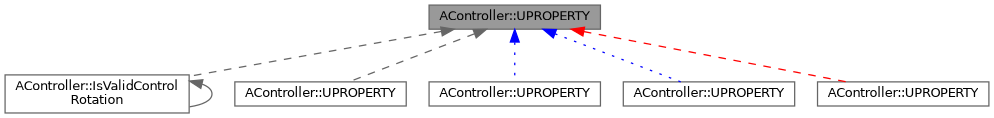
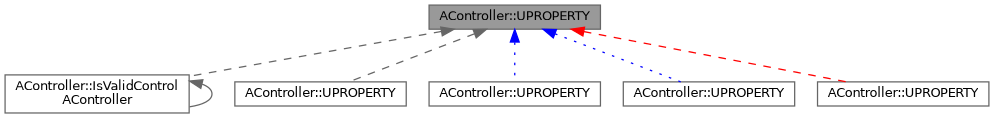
(97, 94) -> (97, 94)
